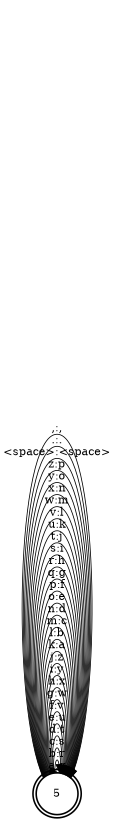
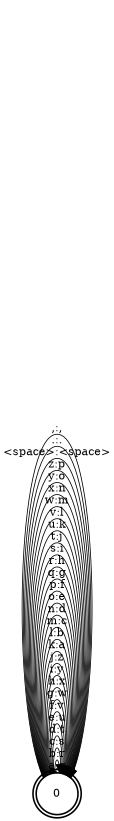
(57, 794) -> (57, 794)
